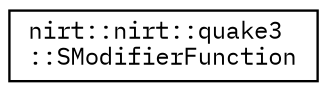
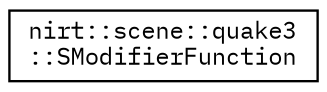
(164, 46) -> (164, 46)
